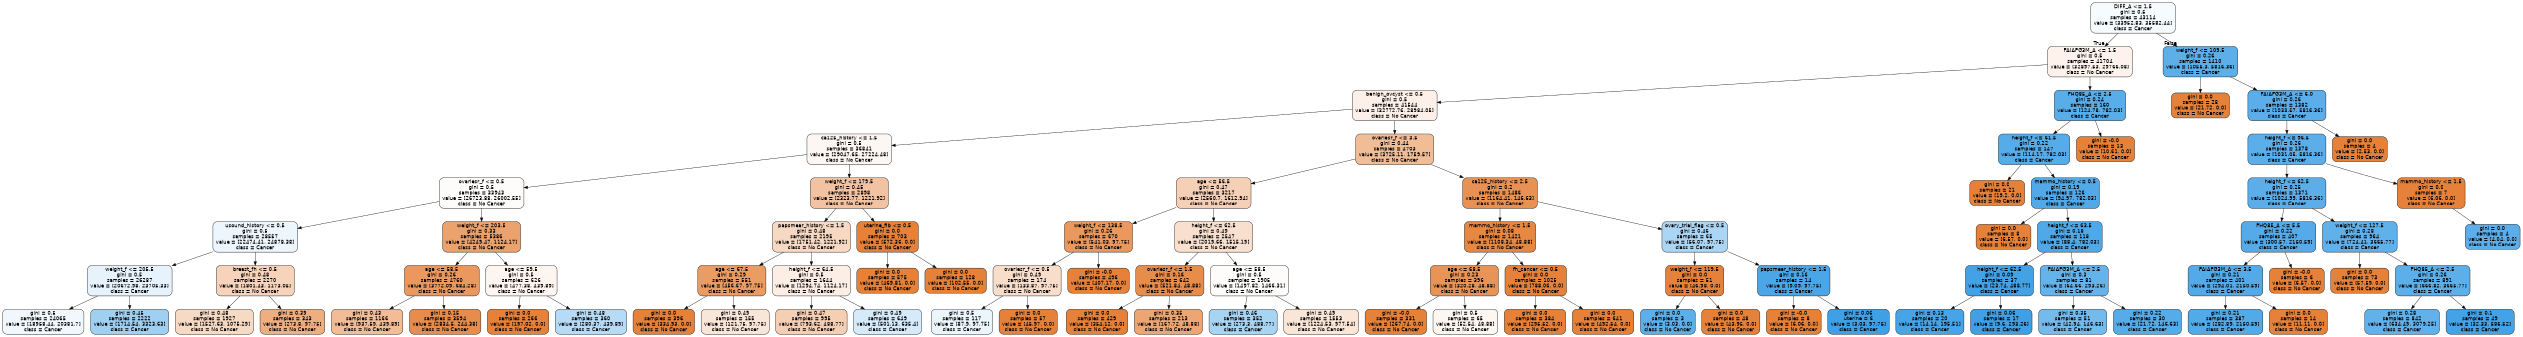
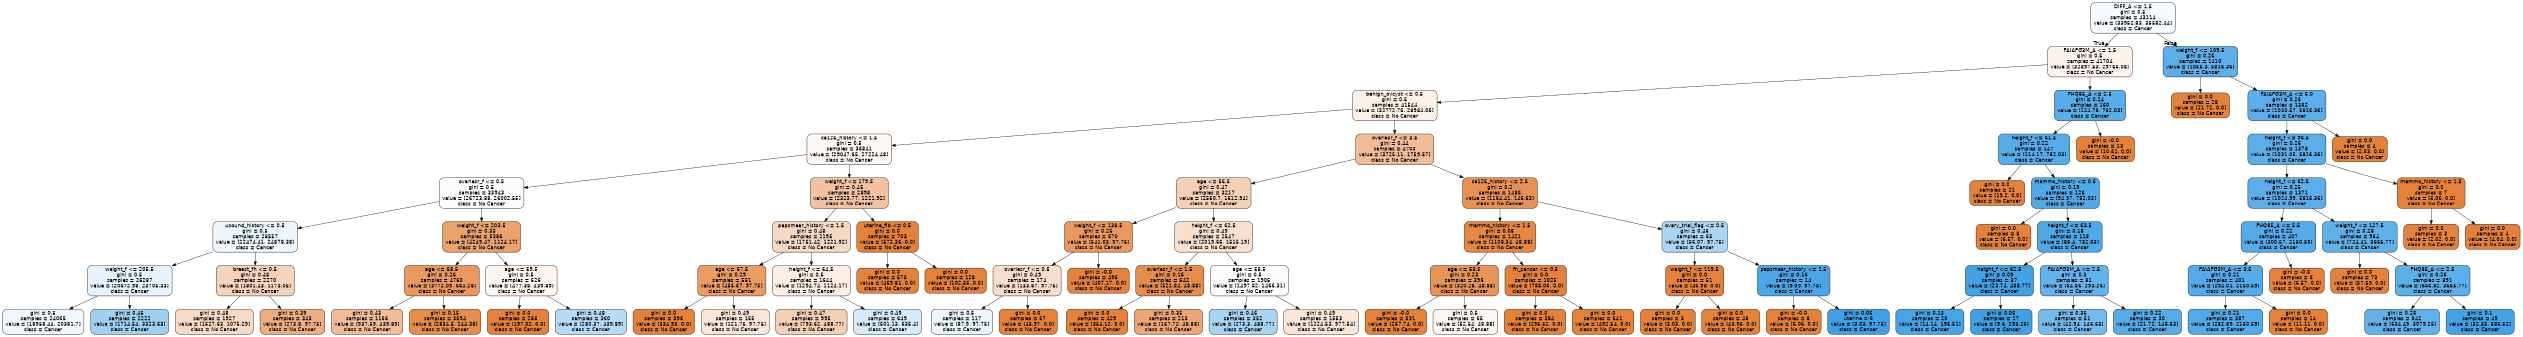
none -> (2431, 237)
(2493, 237) -> (2493, 237)
(1668, 322) -> (1668, 322)
